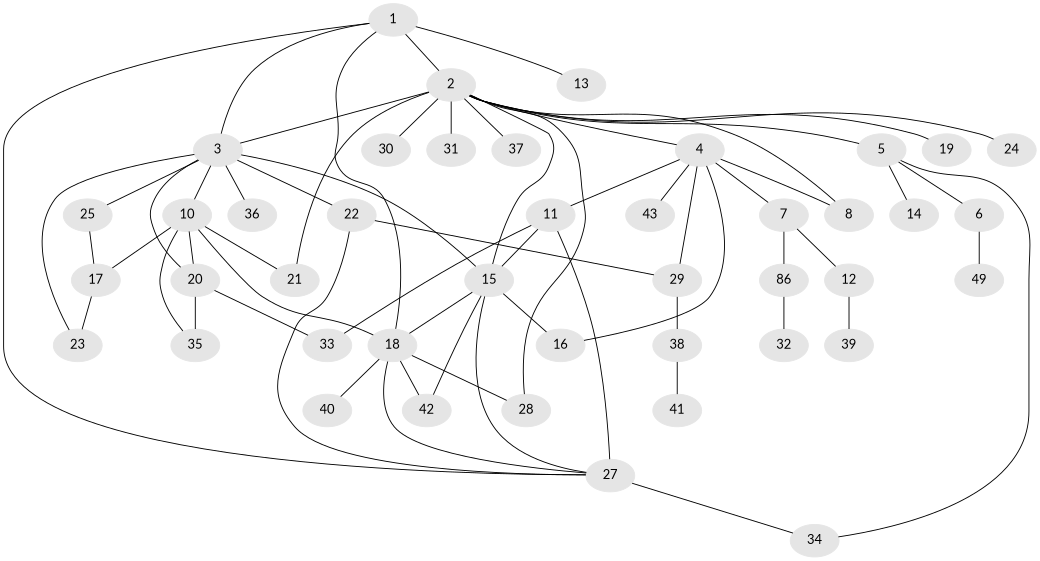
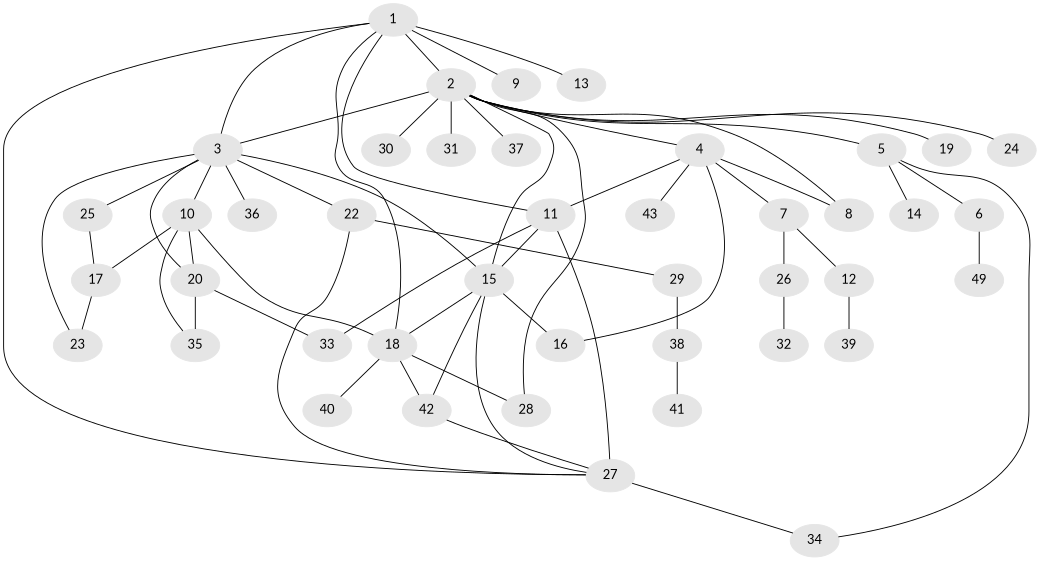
none -> (516, 85)
none -> (370, 175)
(689, 215) -> none
(295, 280) -> none
(784, 280) -> (784, 280)
(454, 454) -> (531, 450)
